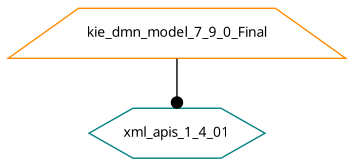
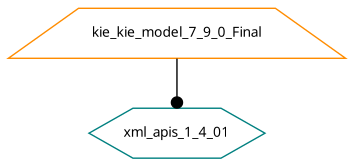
(177, 33) -> (177, 33)
